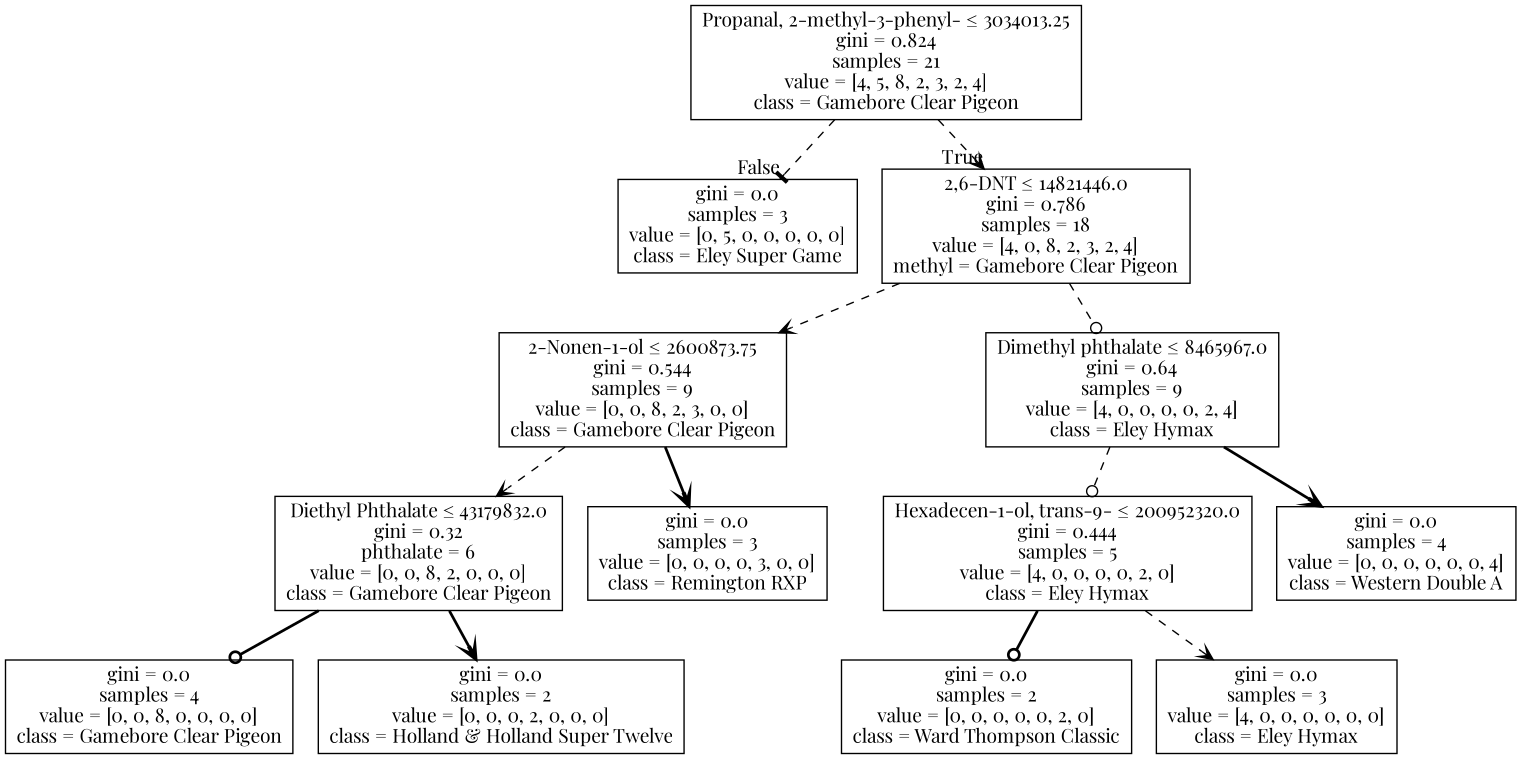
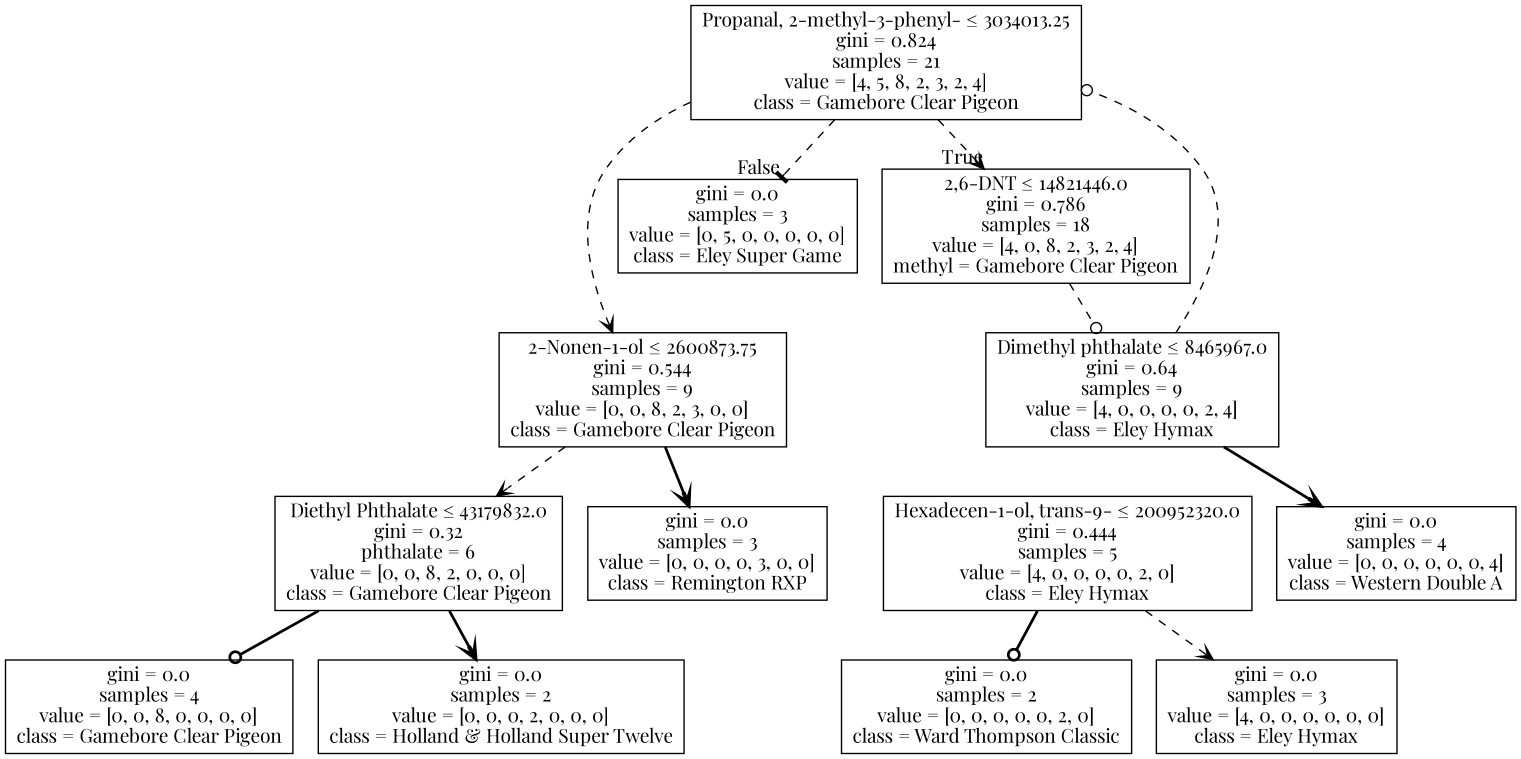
(846, 305) -> (595, 190)
(1102, 467) -> (1212, 186)
